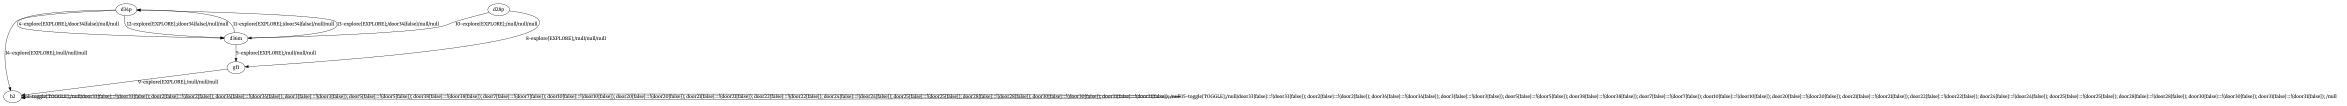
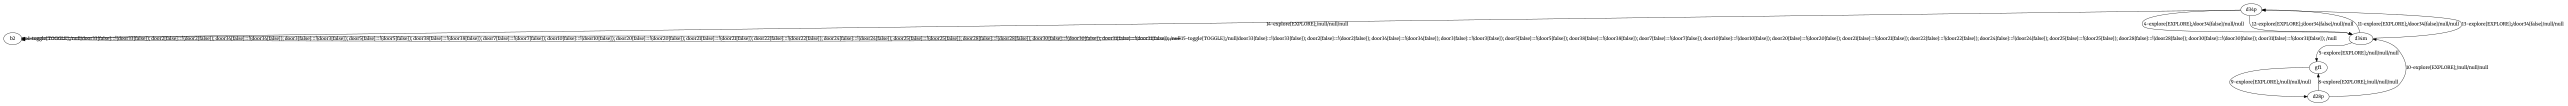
(236, 39) -> (2361, 39)
(126, 82) -> (2231, 80)
